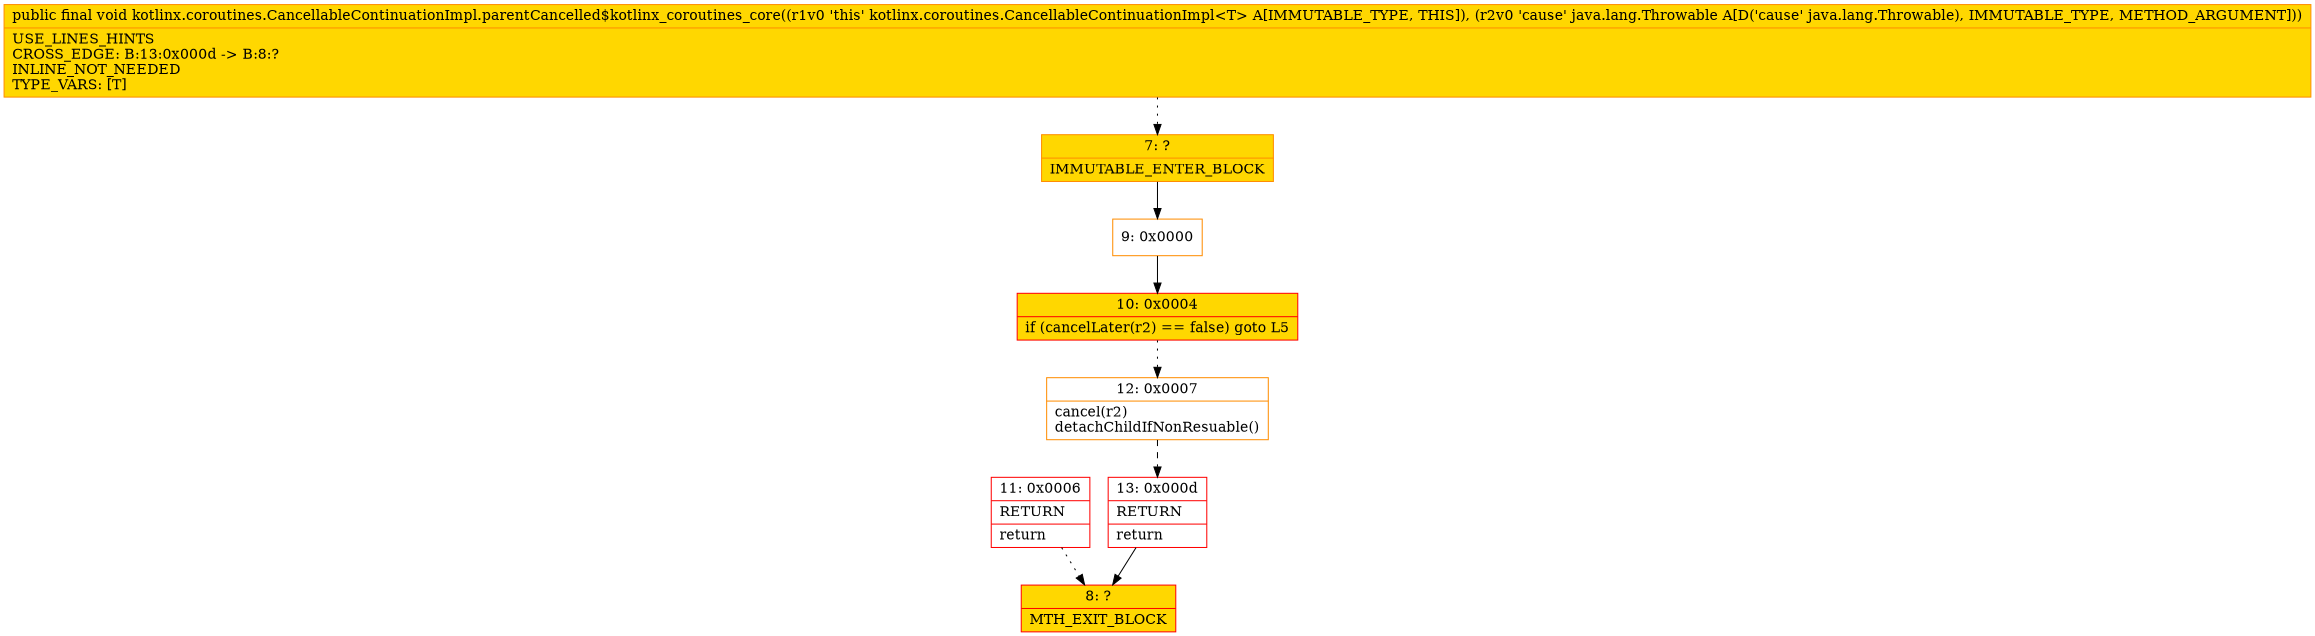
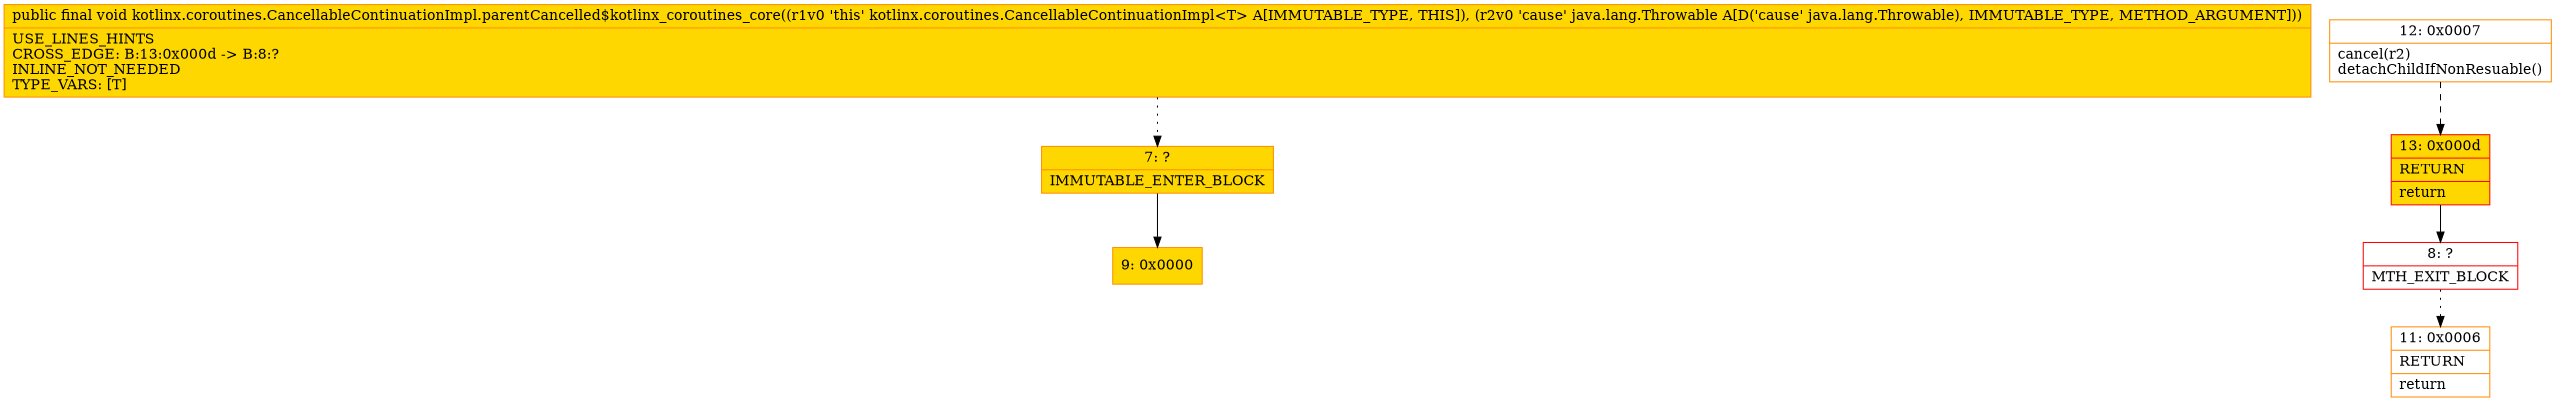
(1157, 237) -> (1157, 266)
(1157, 317) -> none
(1041, 512) -> (2441, 362)
(1157, 512) -> (2441, 170)
(1070, 562) -> (2441, 303)
(1099, 608) -> (2441, 266)
